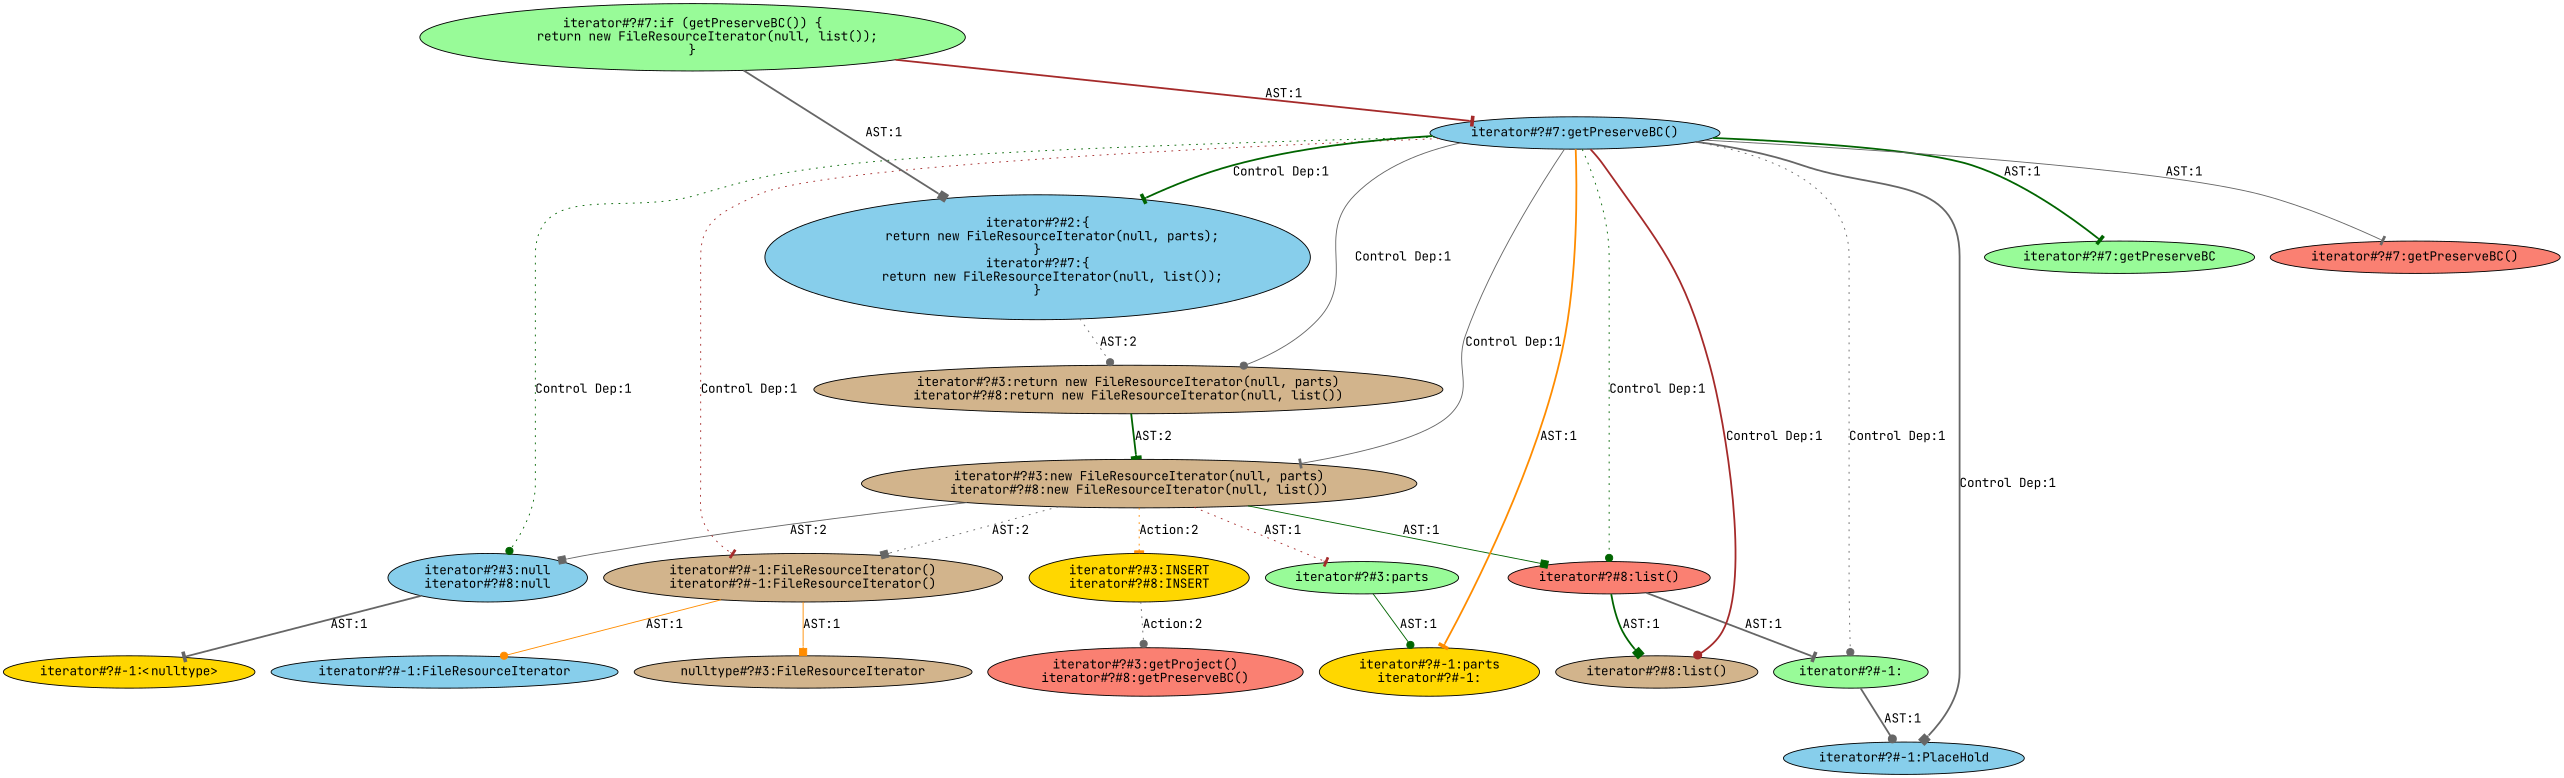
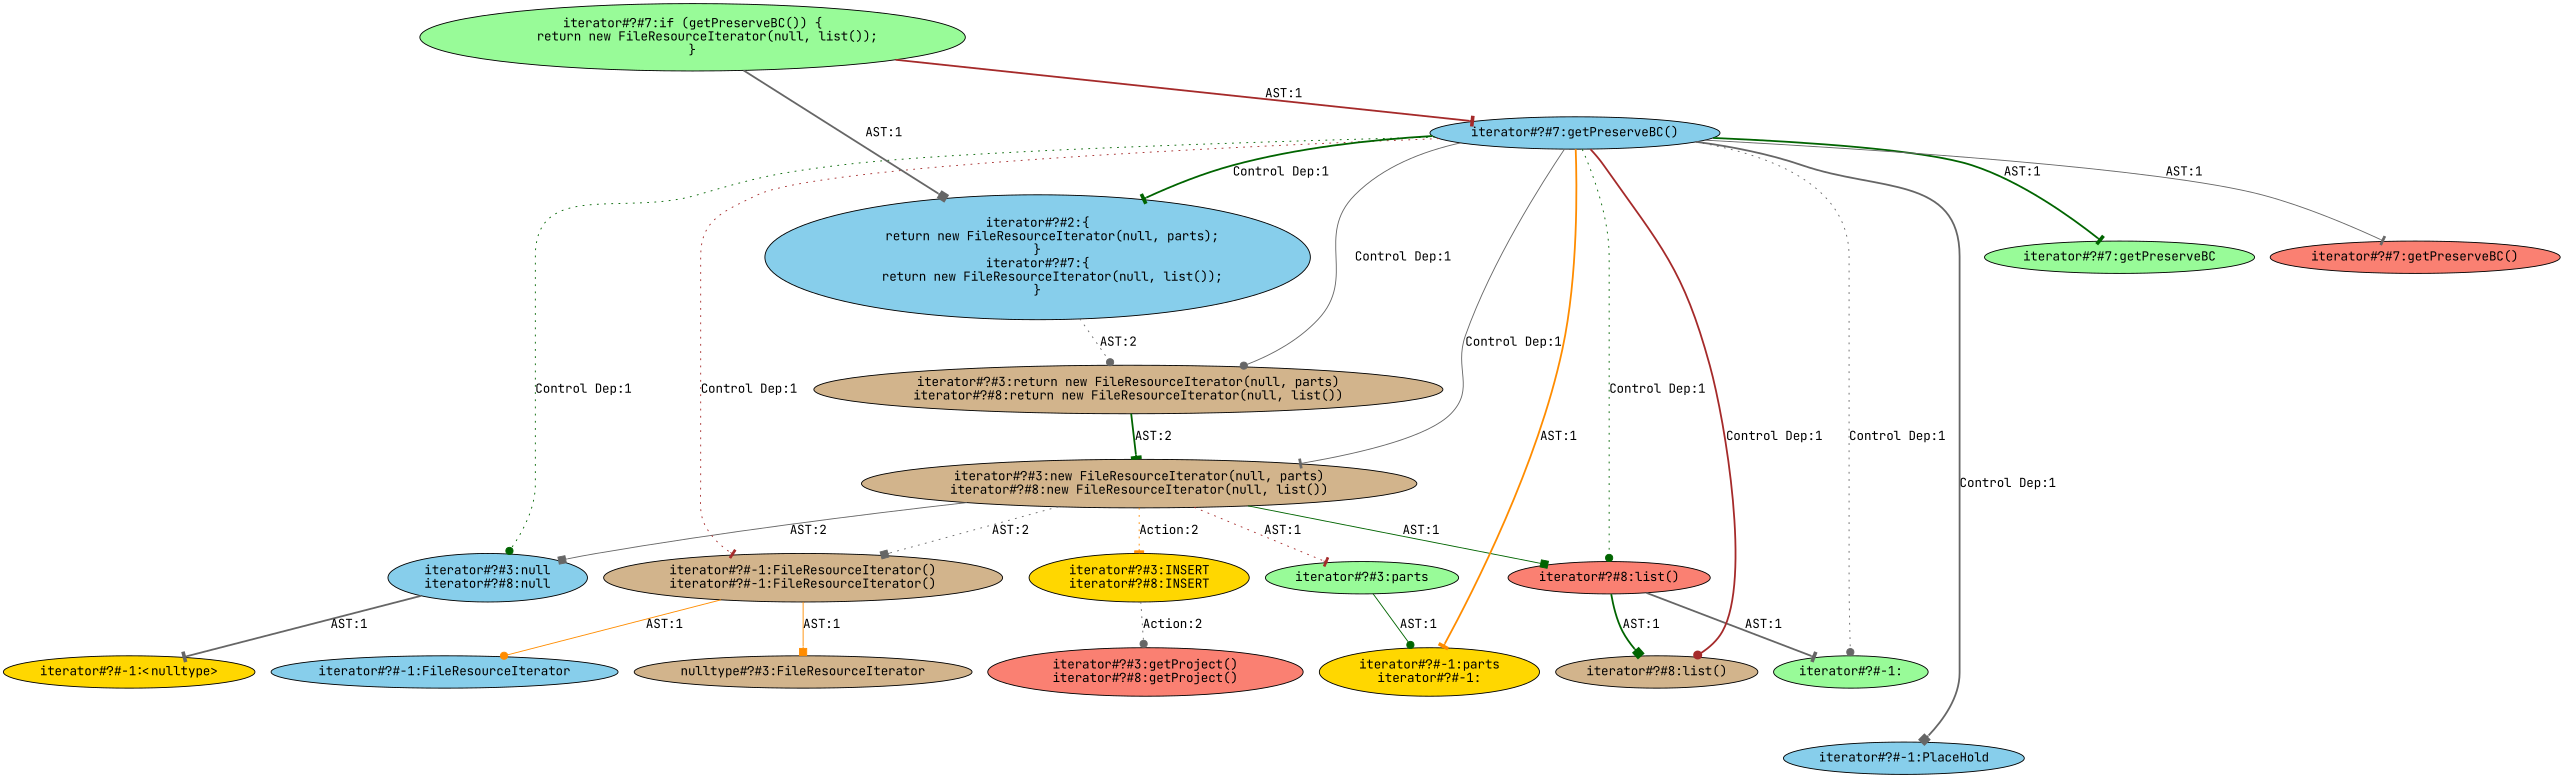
(1145, 672) -> (1145, 672)
(1875, 712) -> none
